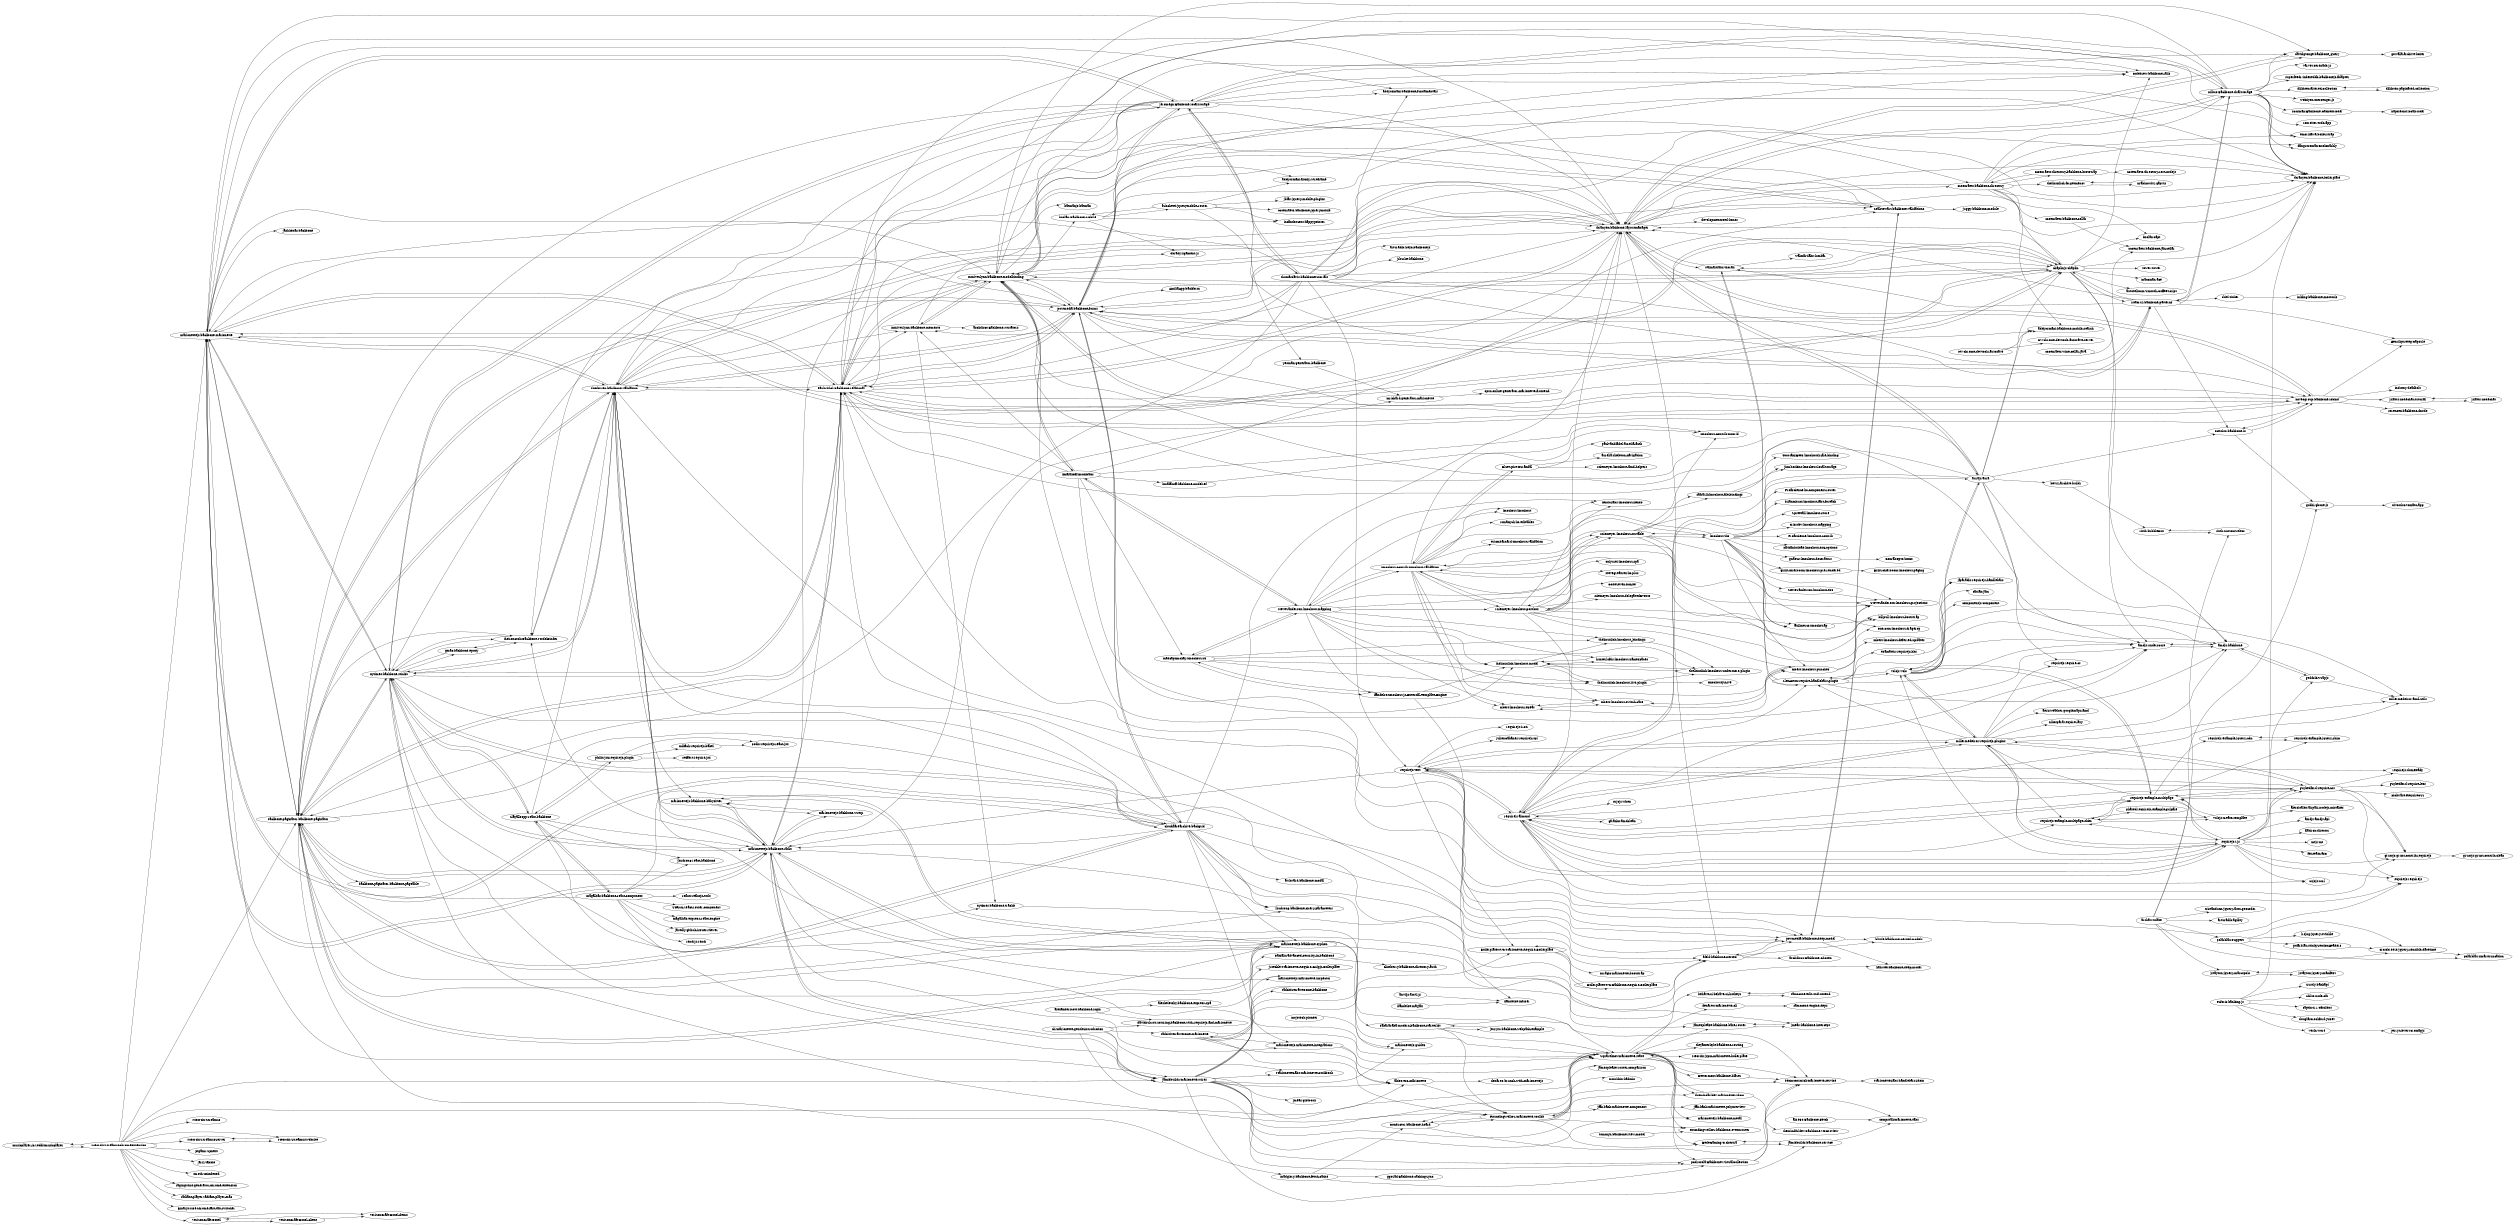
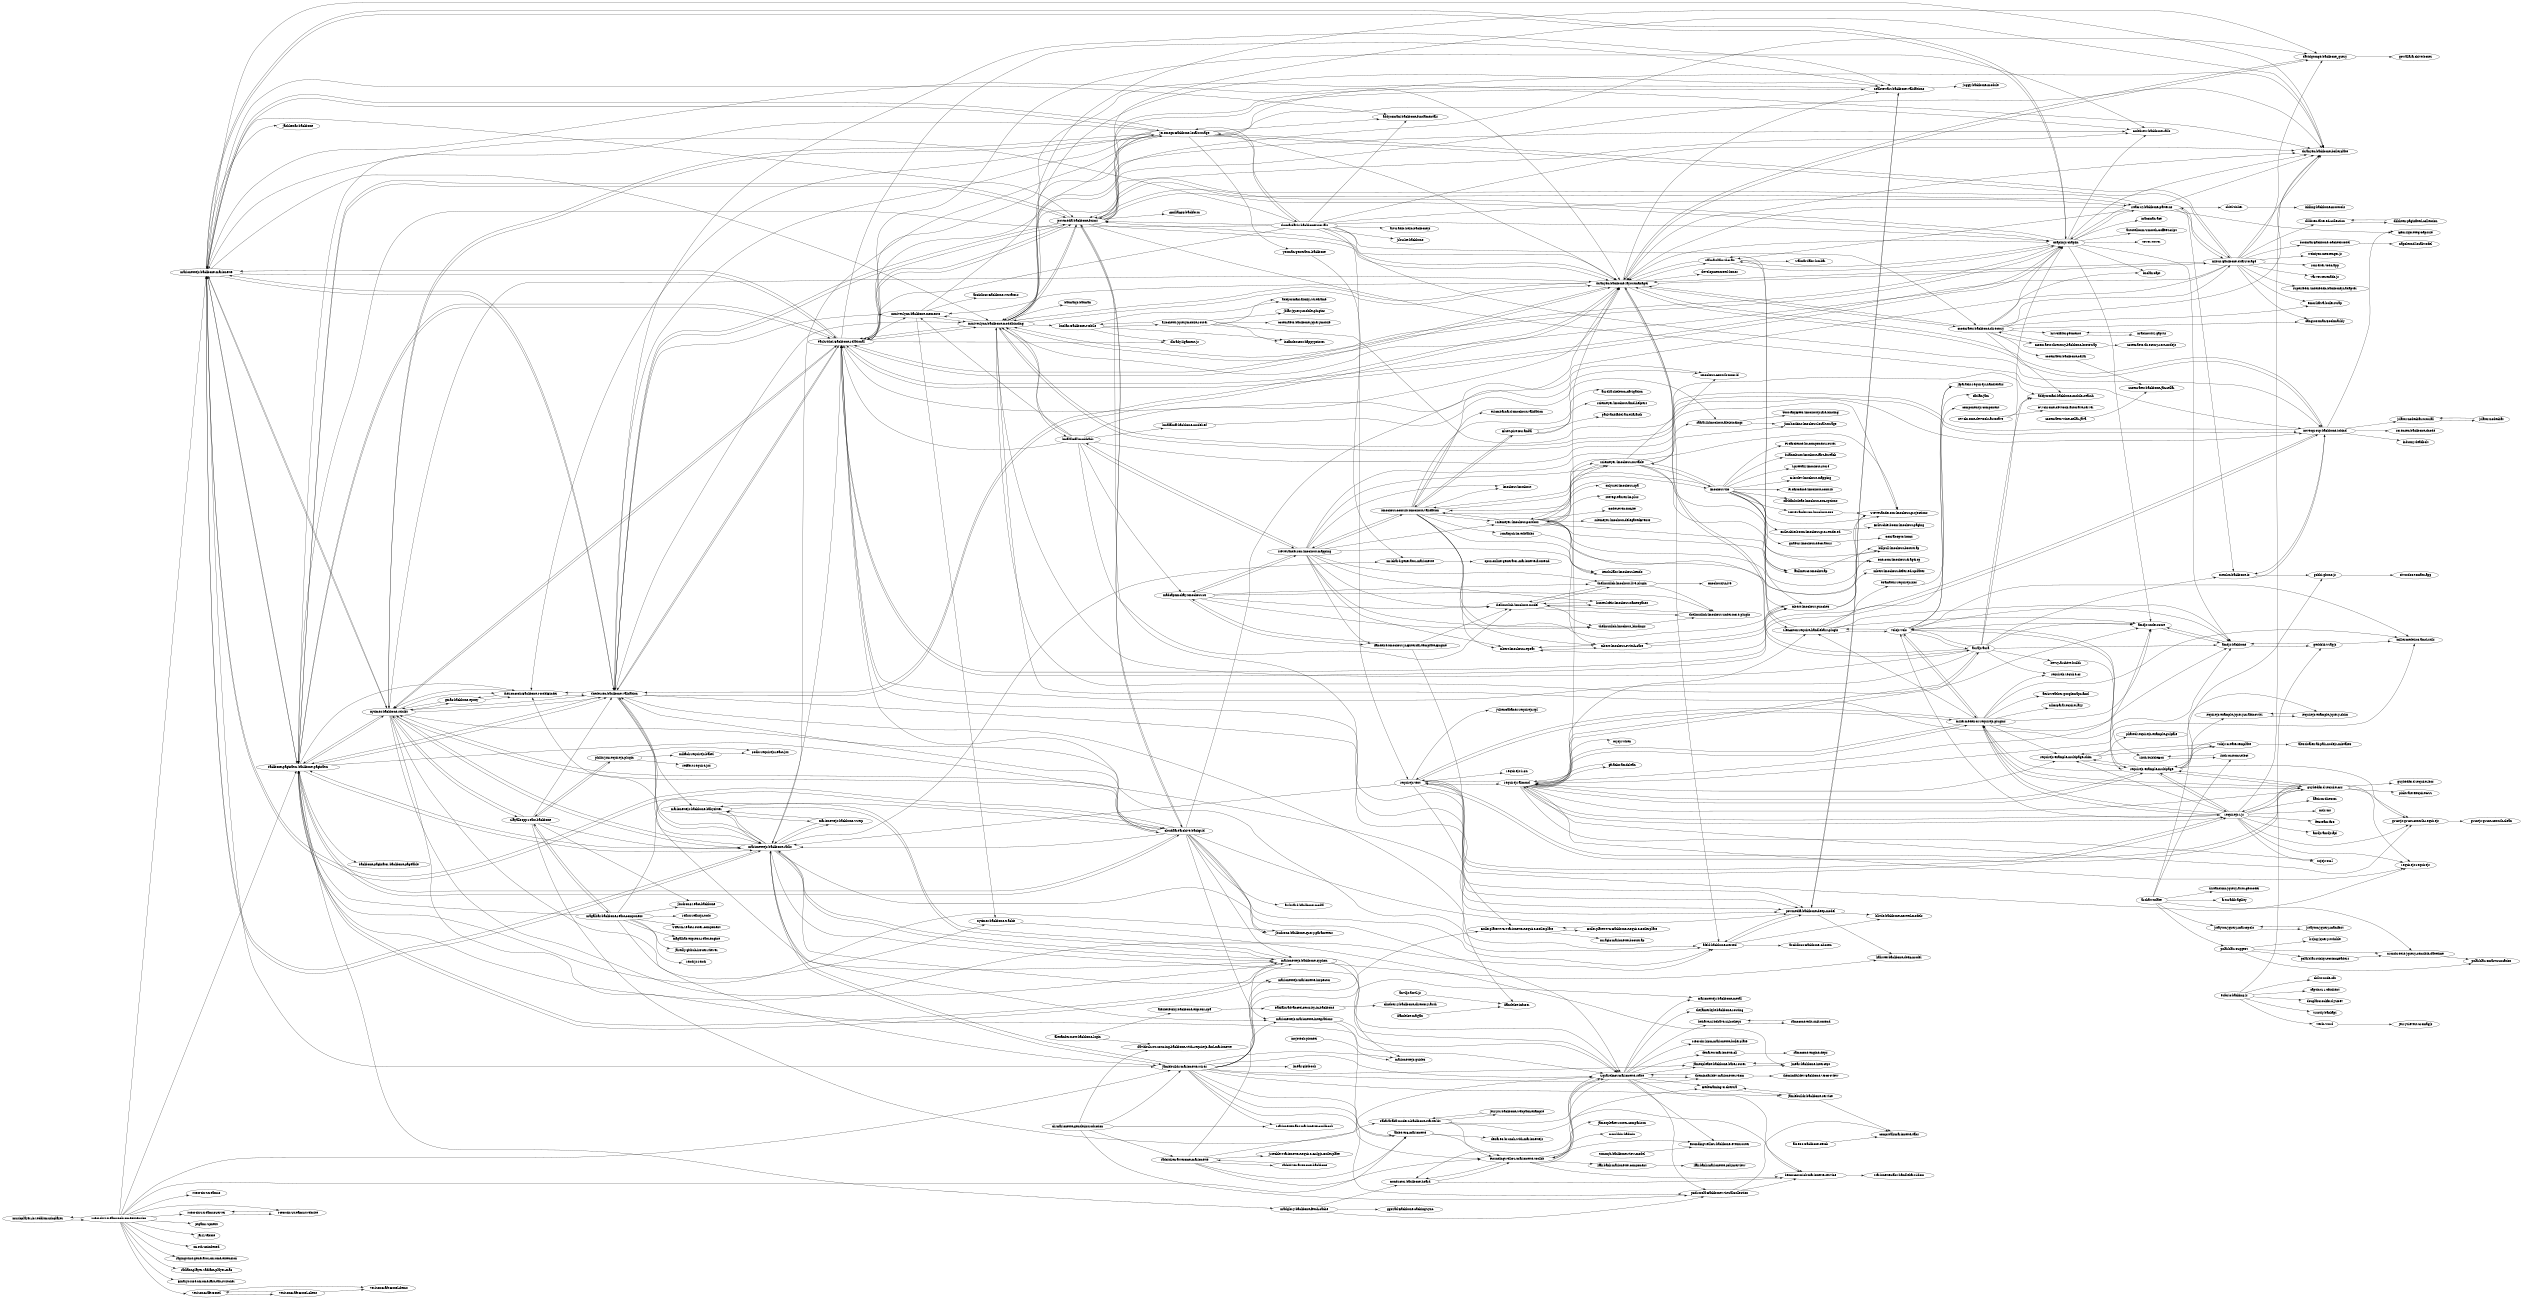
(2066, 184) -> (2066, 334)
(1644, 545) -> (1734, 566)
(2230, 739) -> (2234, 715)
(2408, 771) -> none
(1720, 1076) -> none
